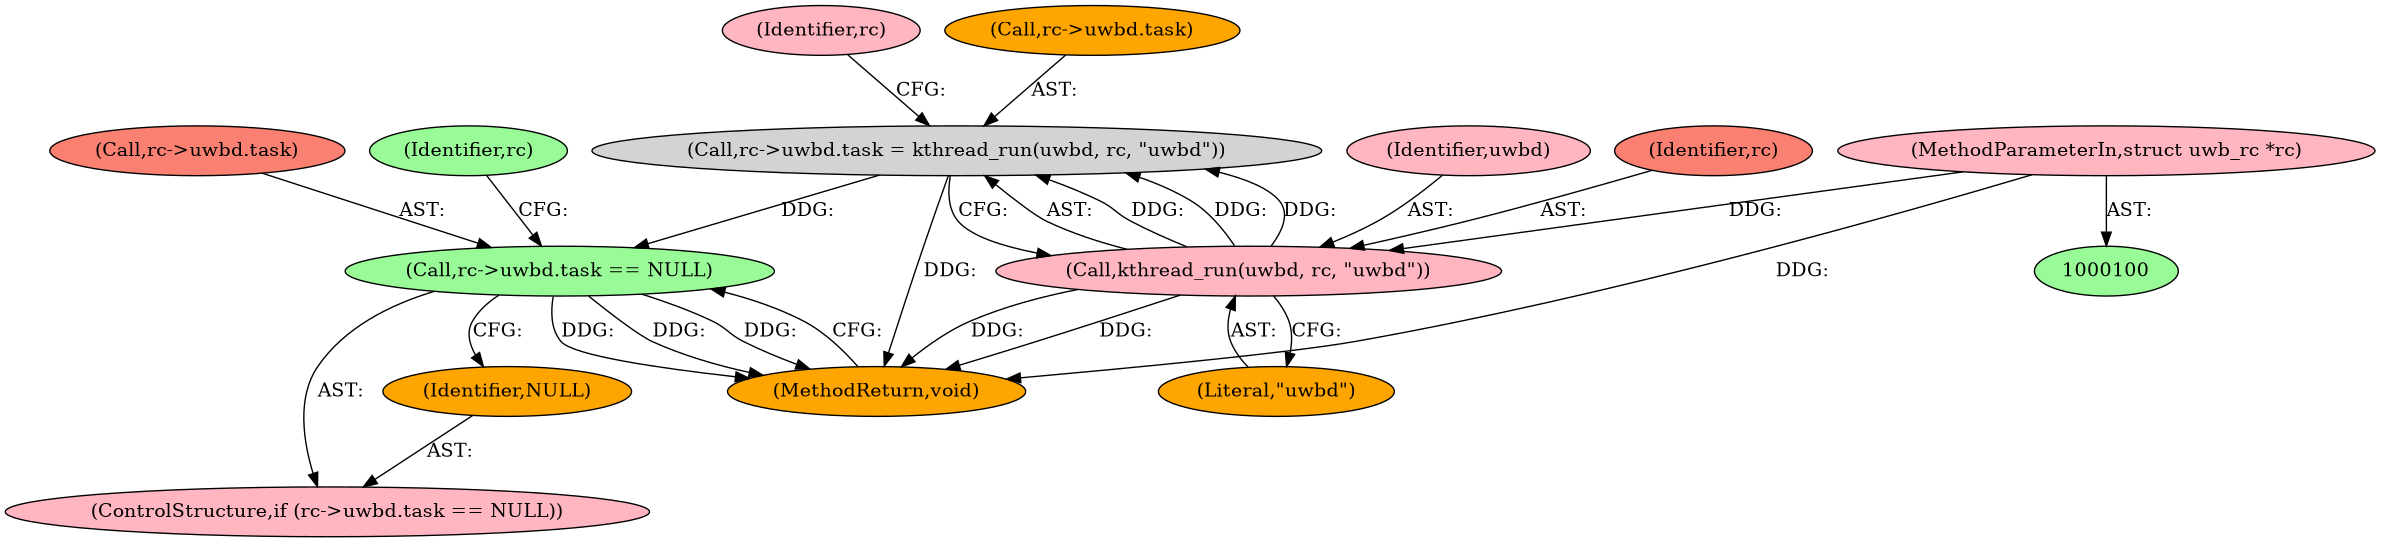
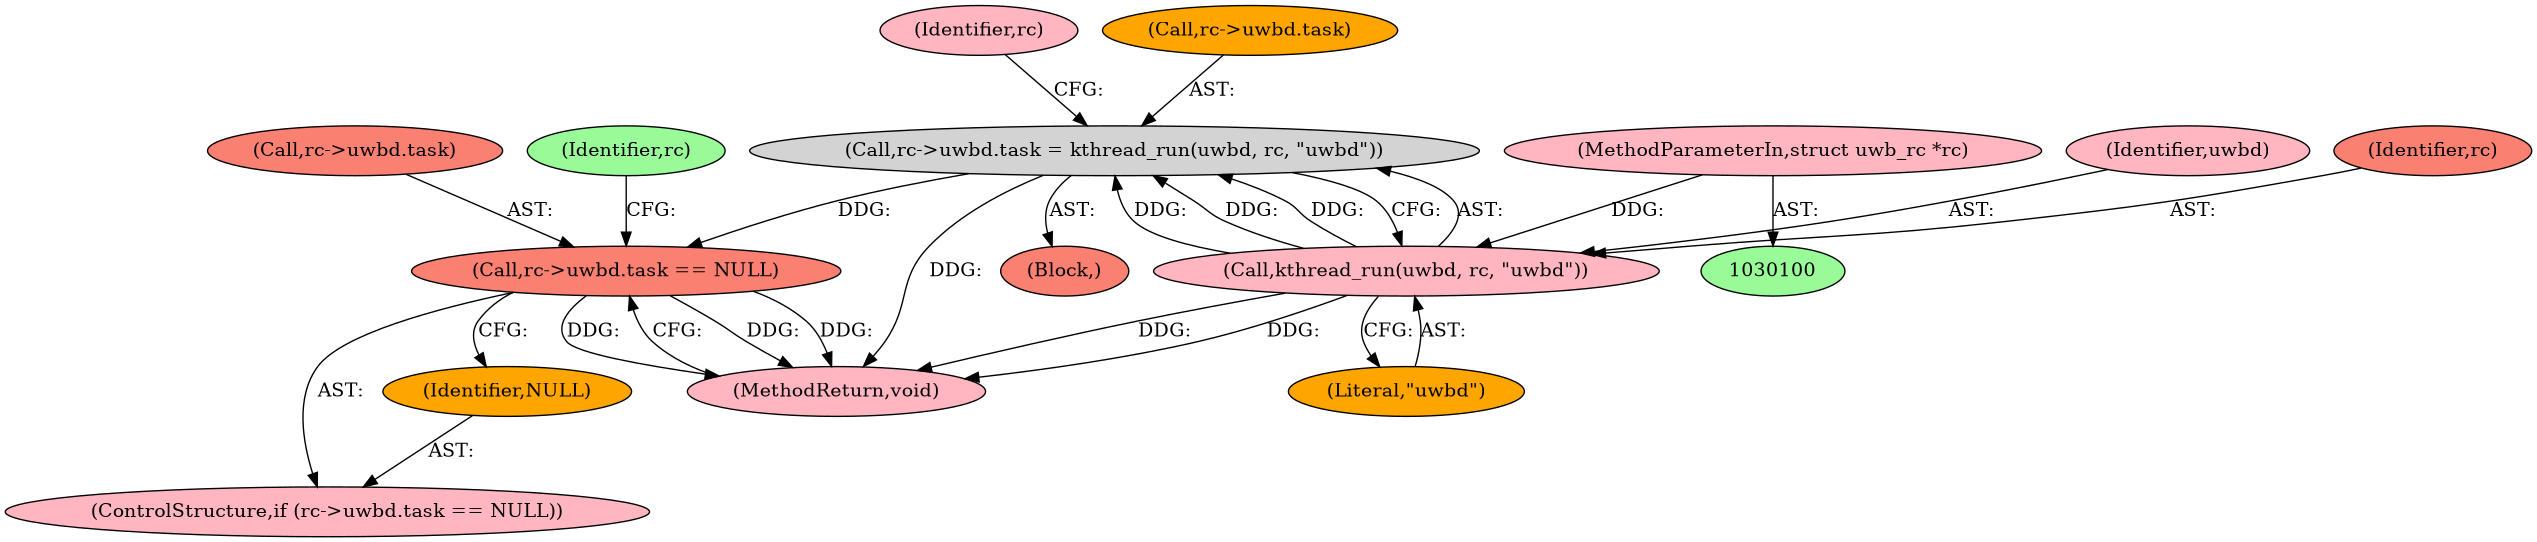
(560, 271) -> (626, 271)
none -> (1065, 271)
(2106, 271) -> (1773, 271)
(1532, 306) -> none
(877, 391) -> (836, 391)
